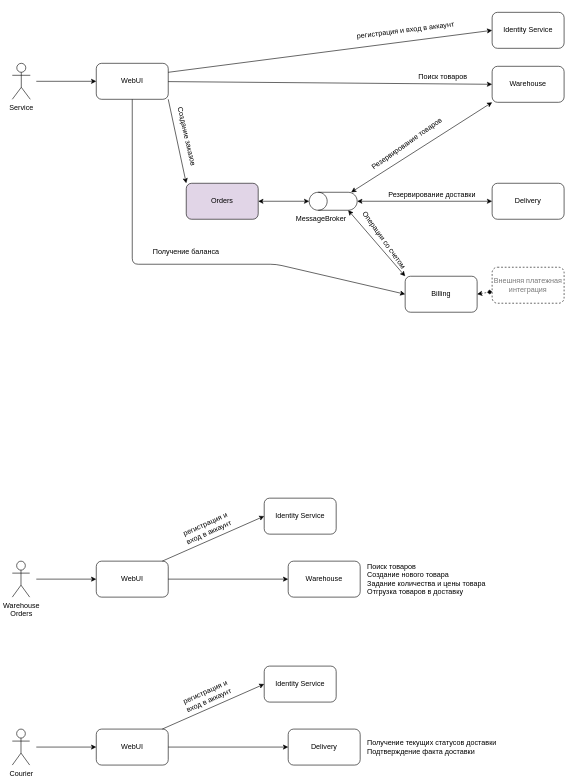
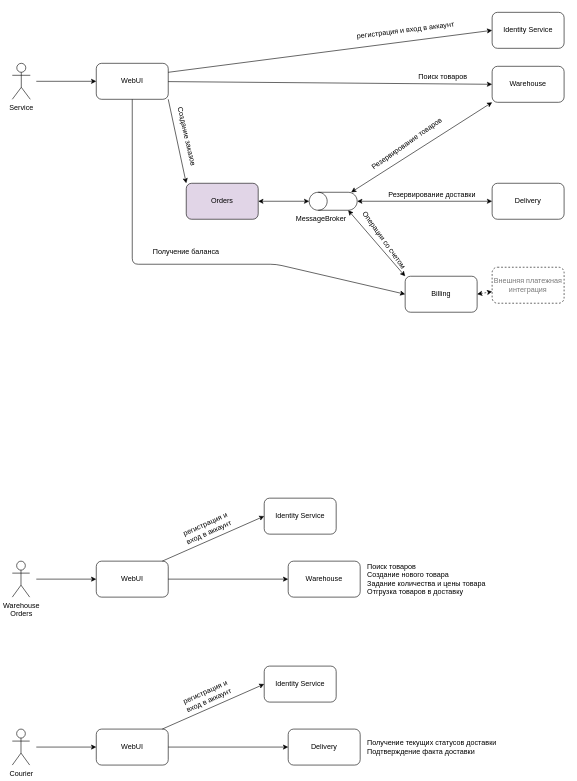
(487, 293) -> (486, 293)
